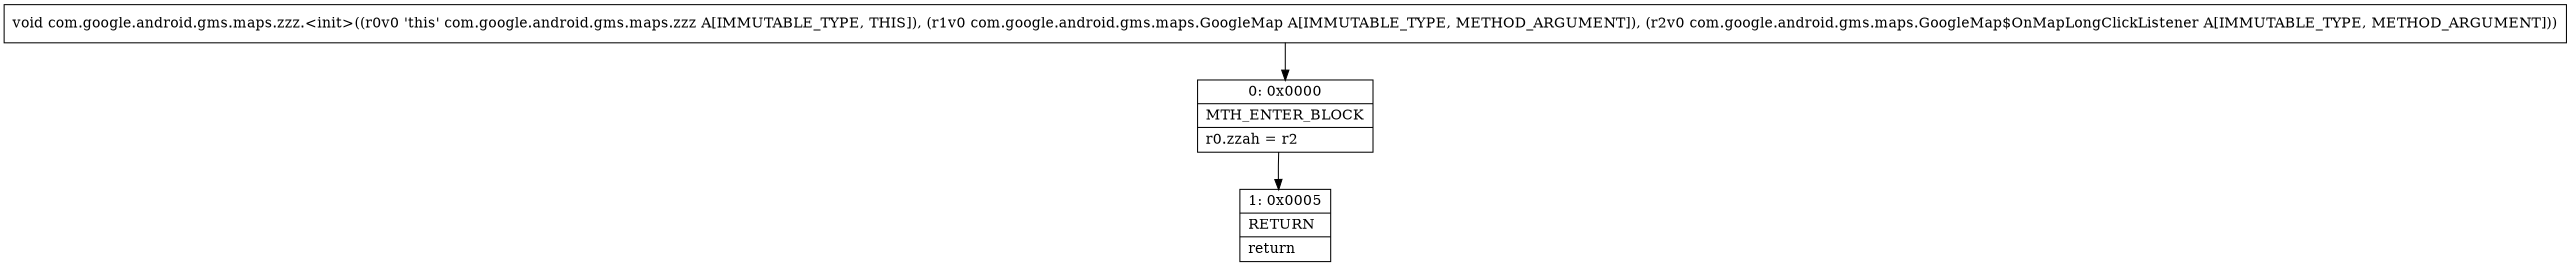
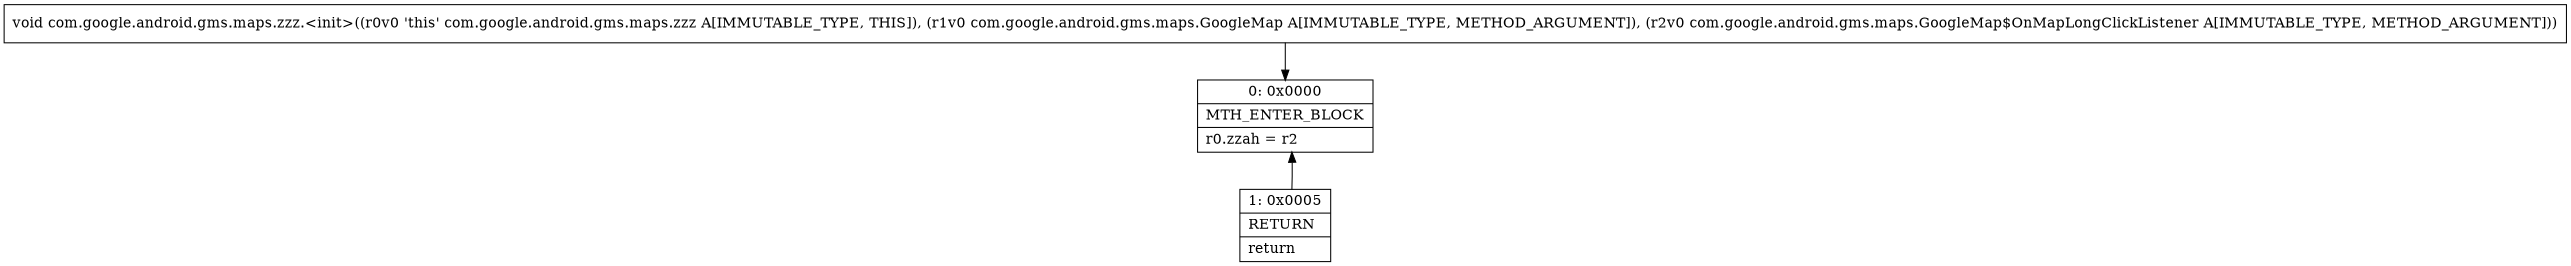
(1278, 166) -> (1292, 176)
